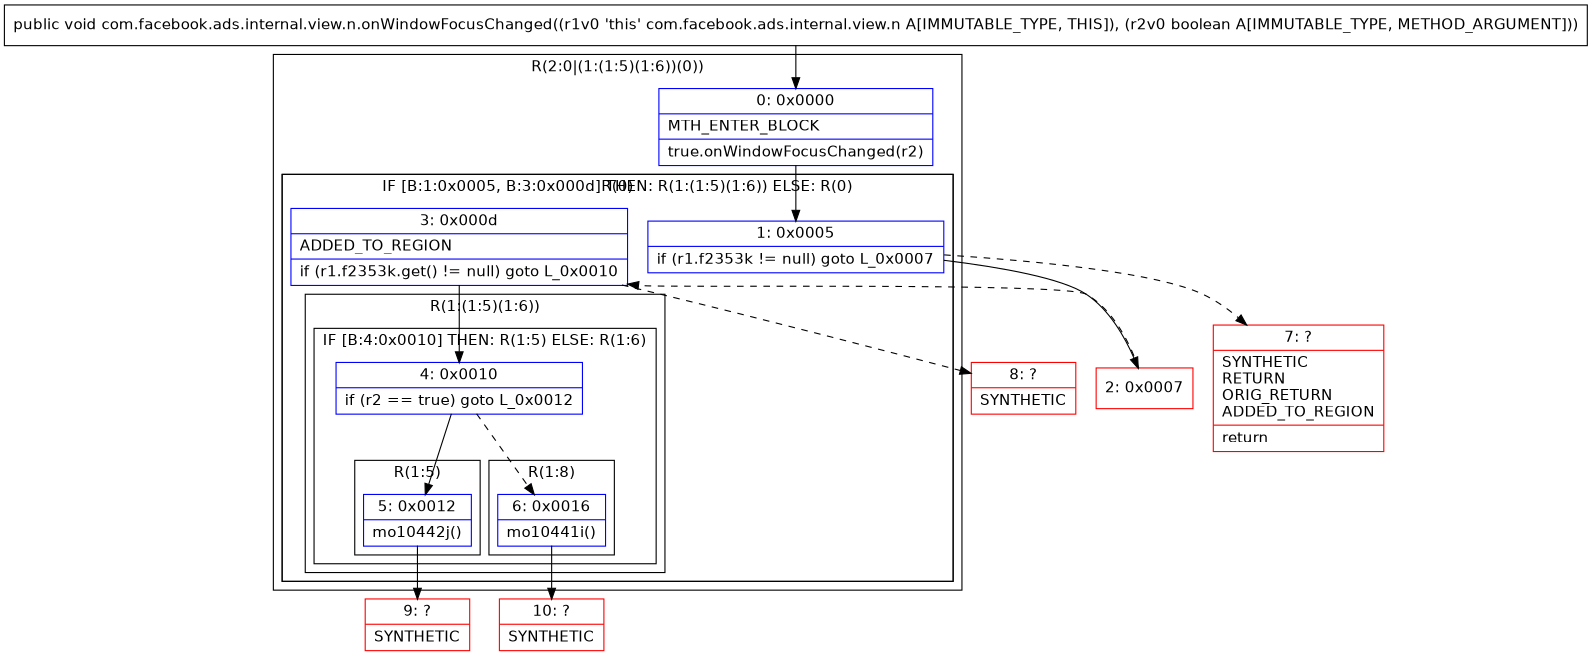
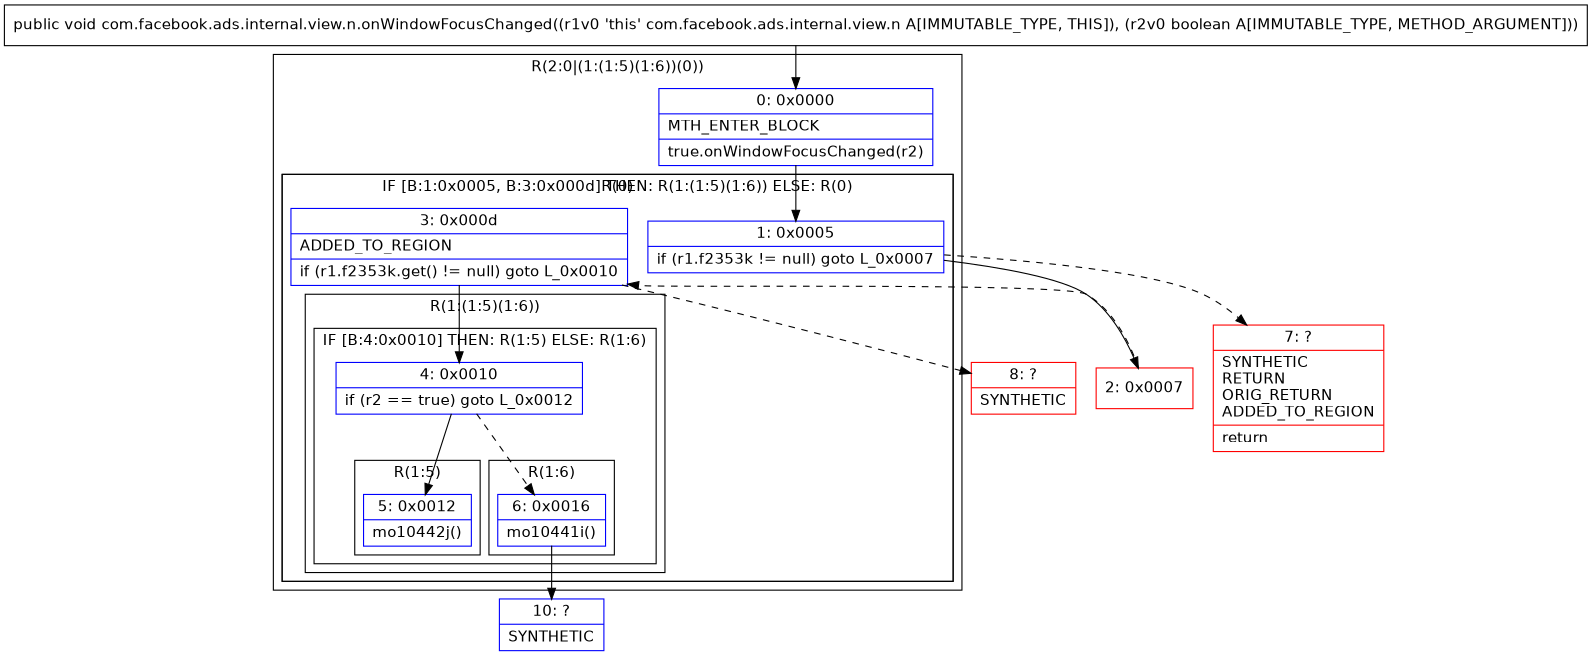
(552, 473) -> (552, 473)
(417, 625) -> none
(552, 625) -> (552, 625)
